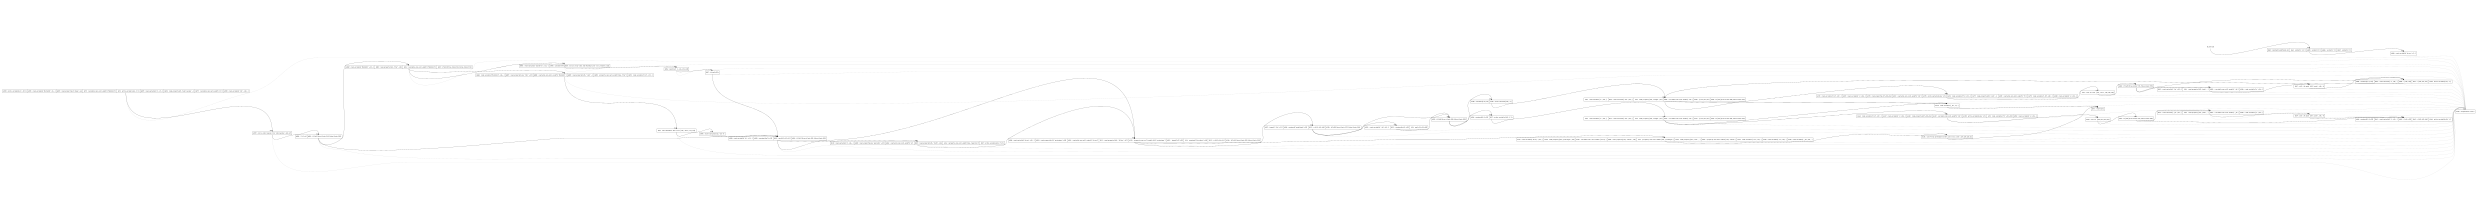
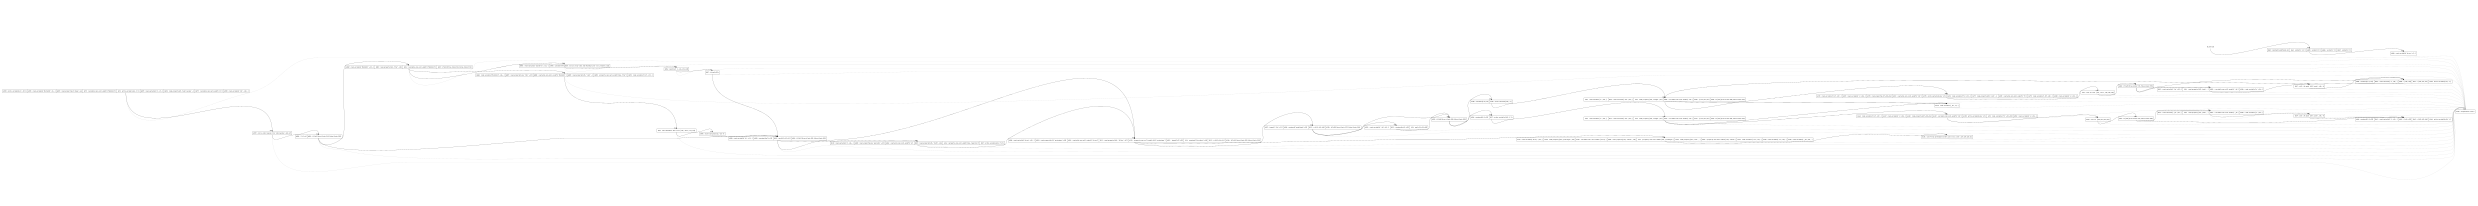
(2098, 109) -> none
